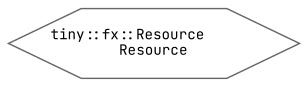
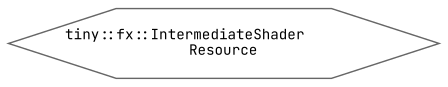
(154, 43) -> (224, 43)
